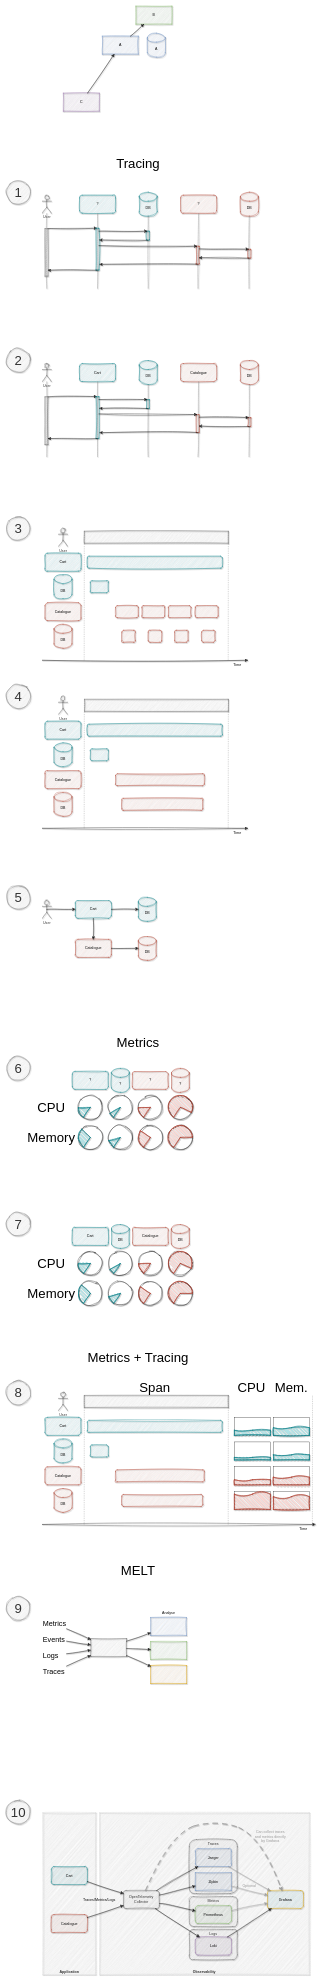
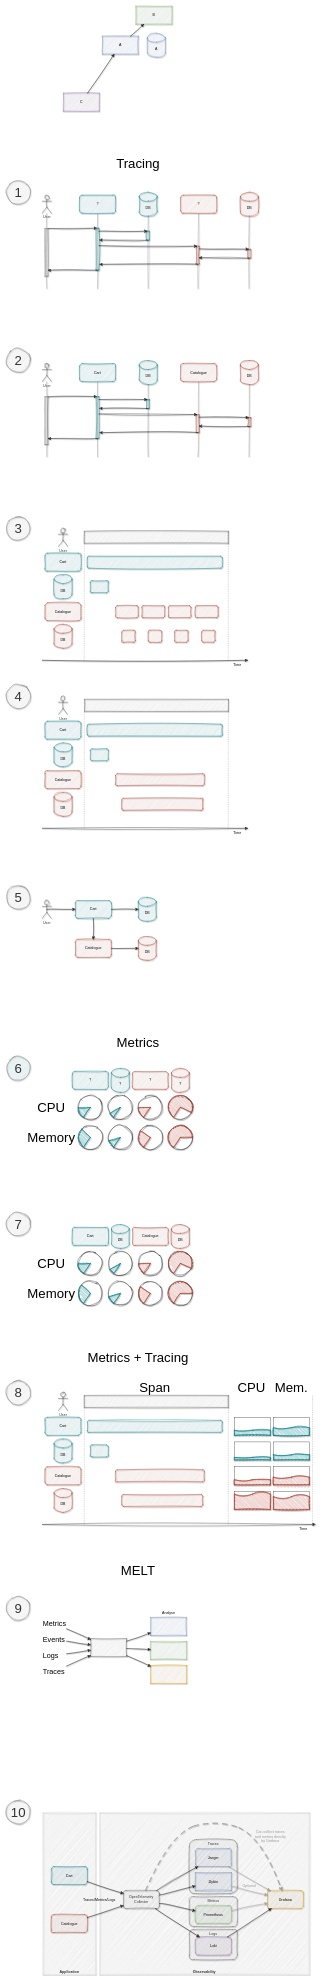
(18, 1068) -> (18, 1068)
(285, 1899) -> (285, 1899)
